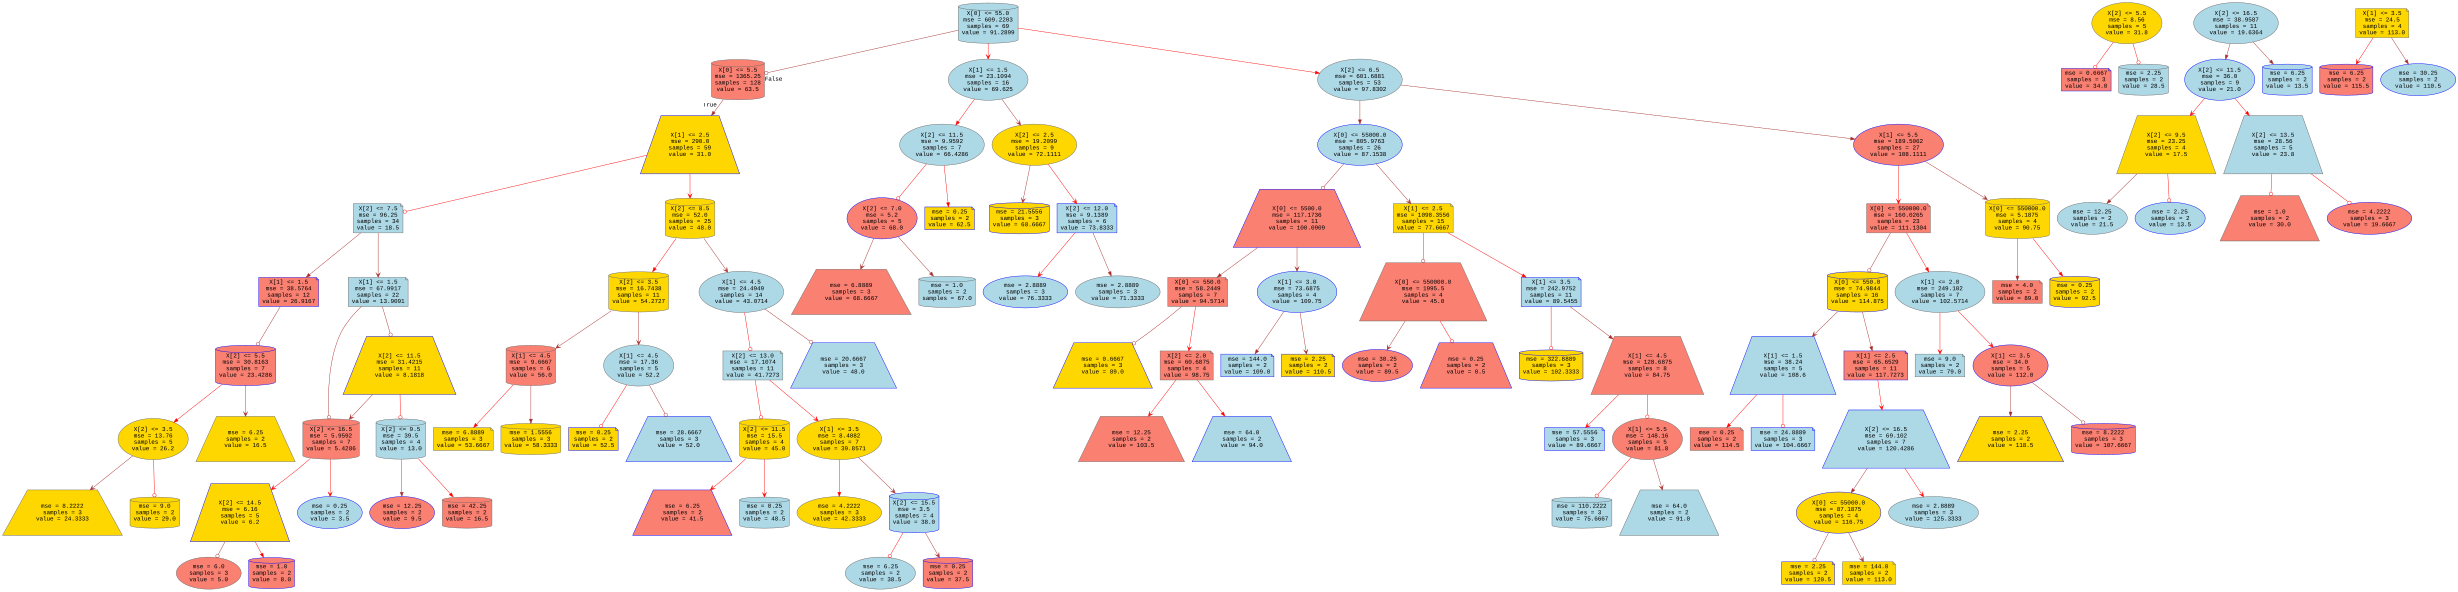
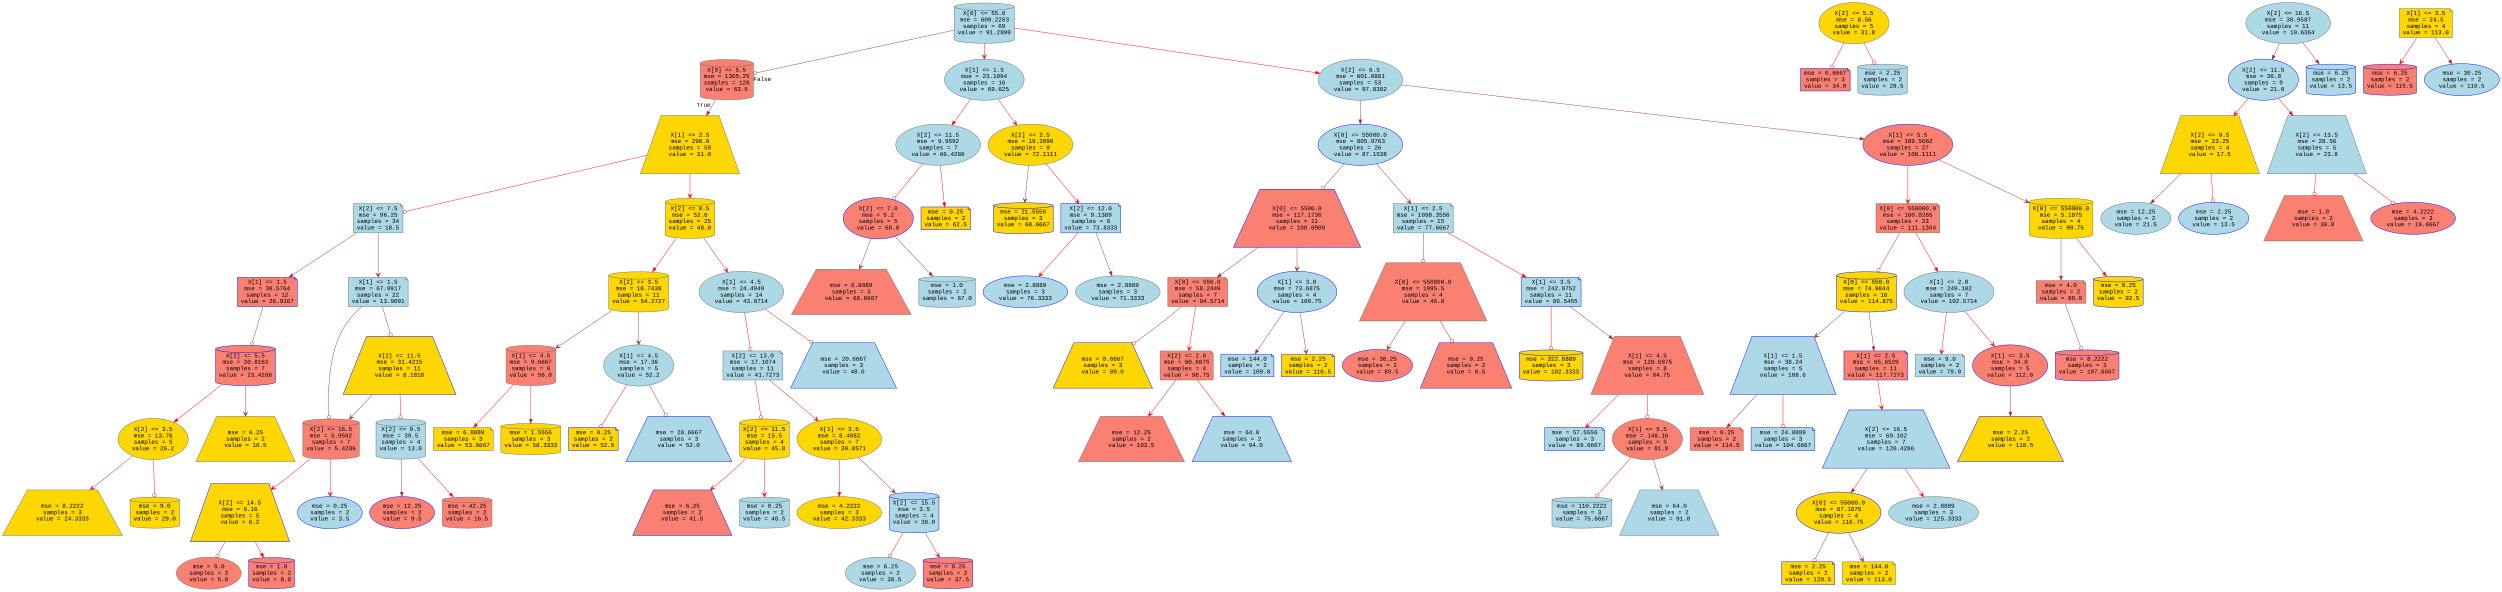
(690, 145) -> (690, 145)
(1423, 218) -> (1423, 218)
(2057, 402) -> (2073, 325)
